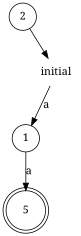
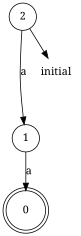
(42, 102) -> (20, 74)
(26, 210) -> (26, 210)
